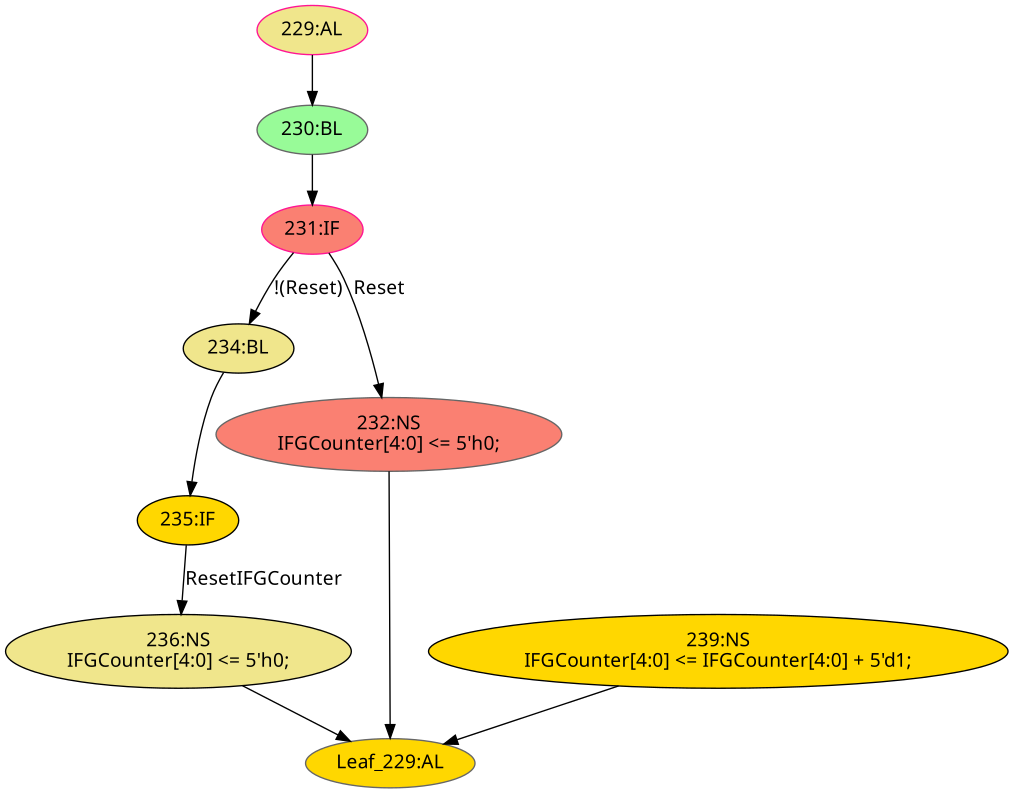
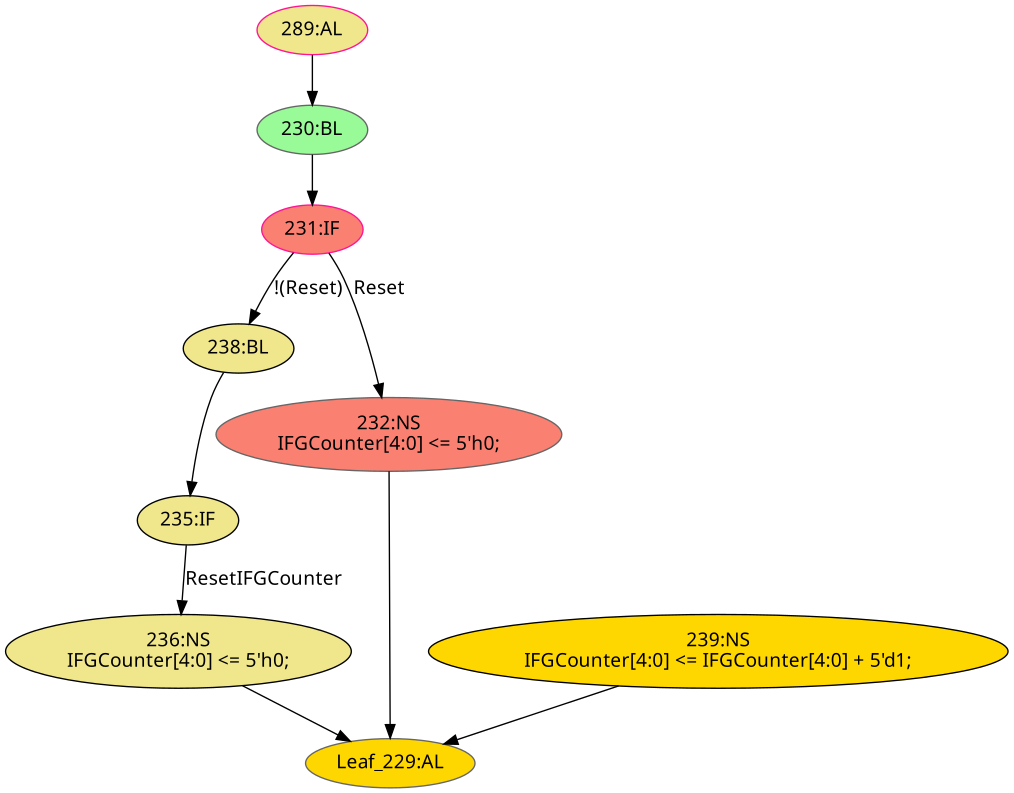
(312, 30) -> (312, 30)
(239, 348) -> (239, 348)
(188, 520) -> (188, 520)
